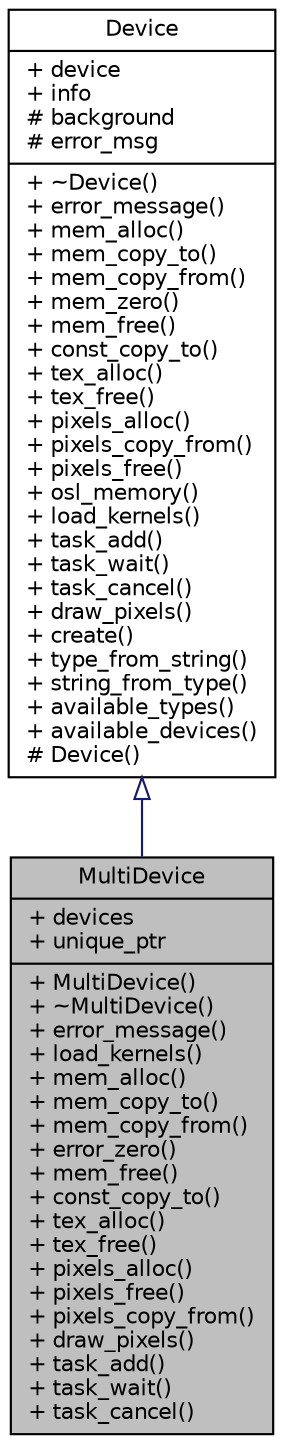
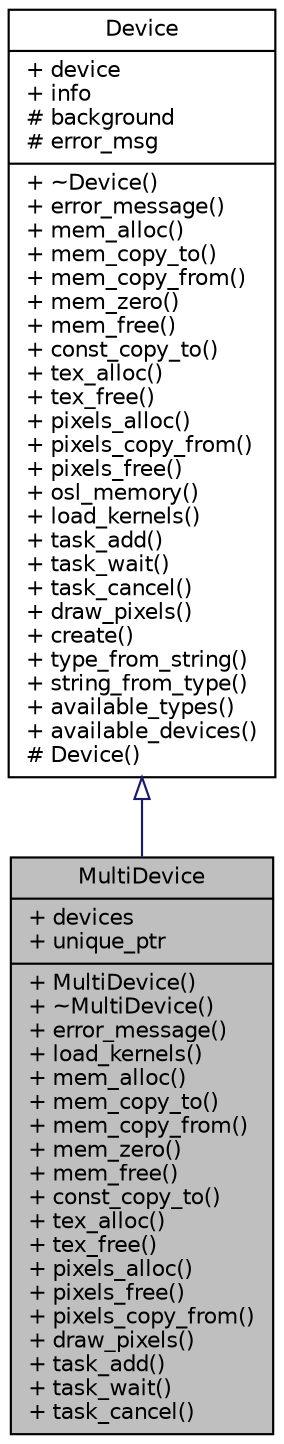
(103, 1150) -> (105, 1150)
